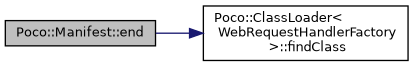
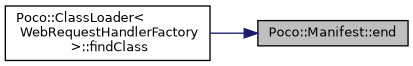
(173, 33) -> (227, 33)
